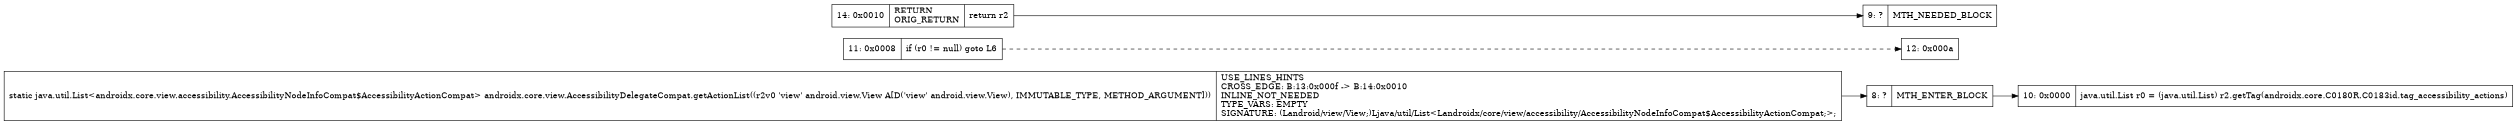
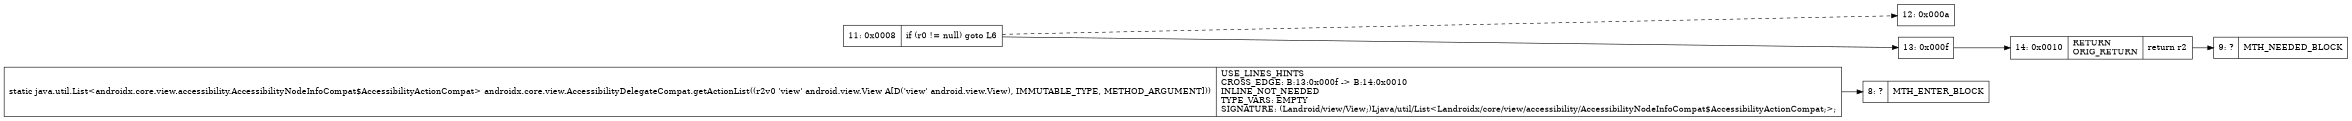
none -> (1926, 48)
(2265, 96) -> none
